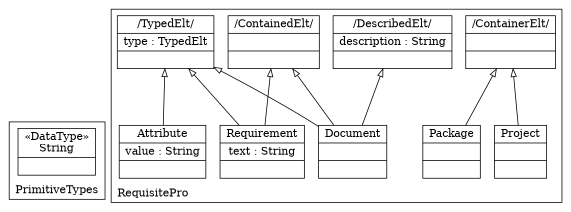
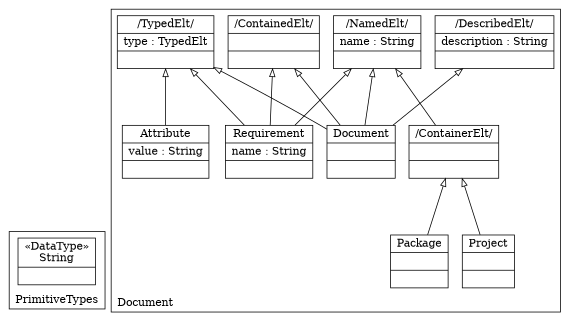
none -> (377, 42)
(262, 151) -> (269, 151)
(153, 194) -> (145, 303)
